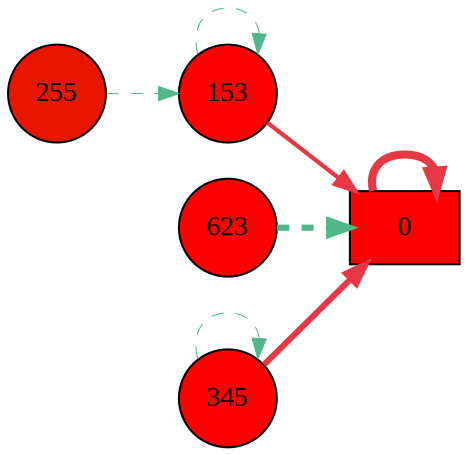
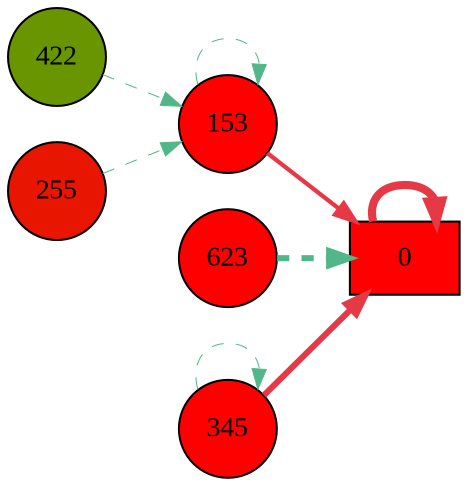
none -> (57, 57)
